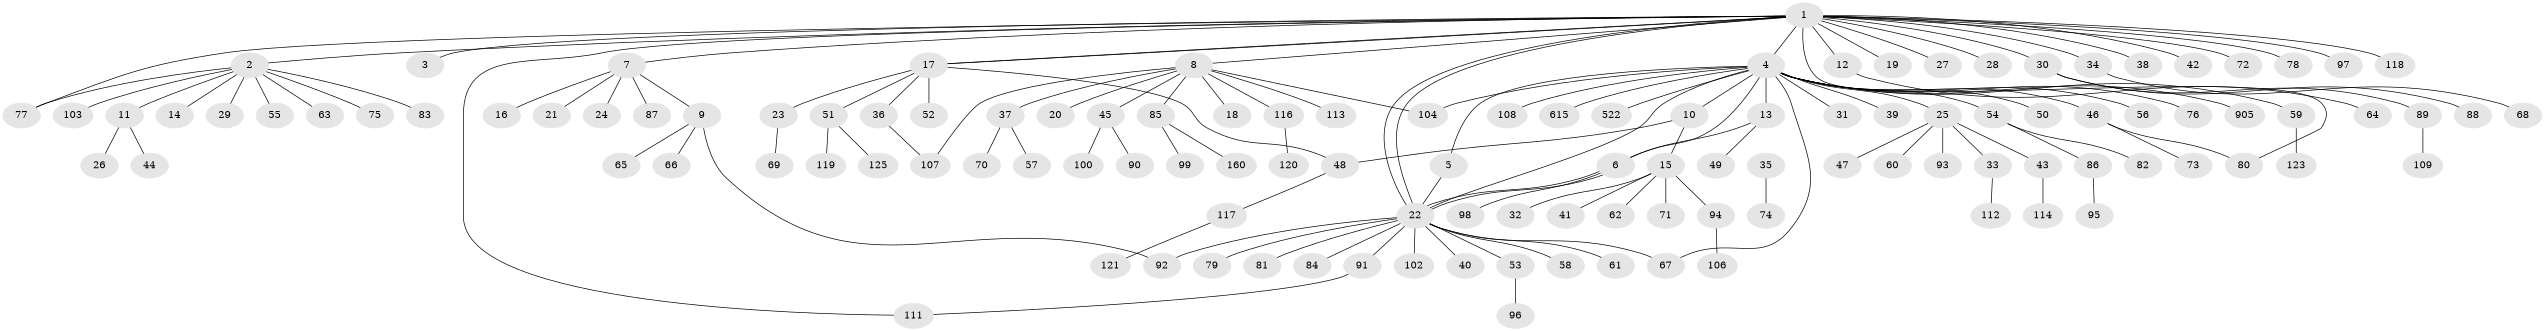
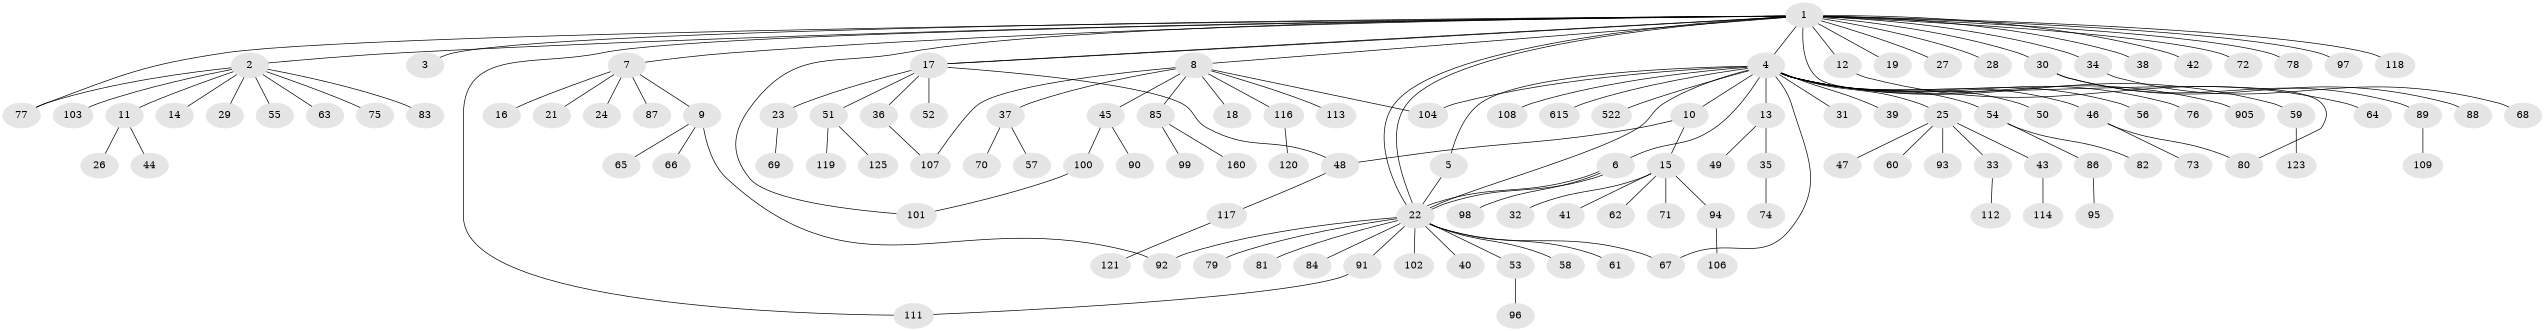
(1056, 116) -> none
(1712, 135) -> (1766, 141)
none -> (916, 216)
